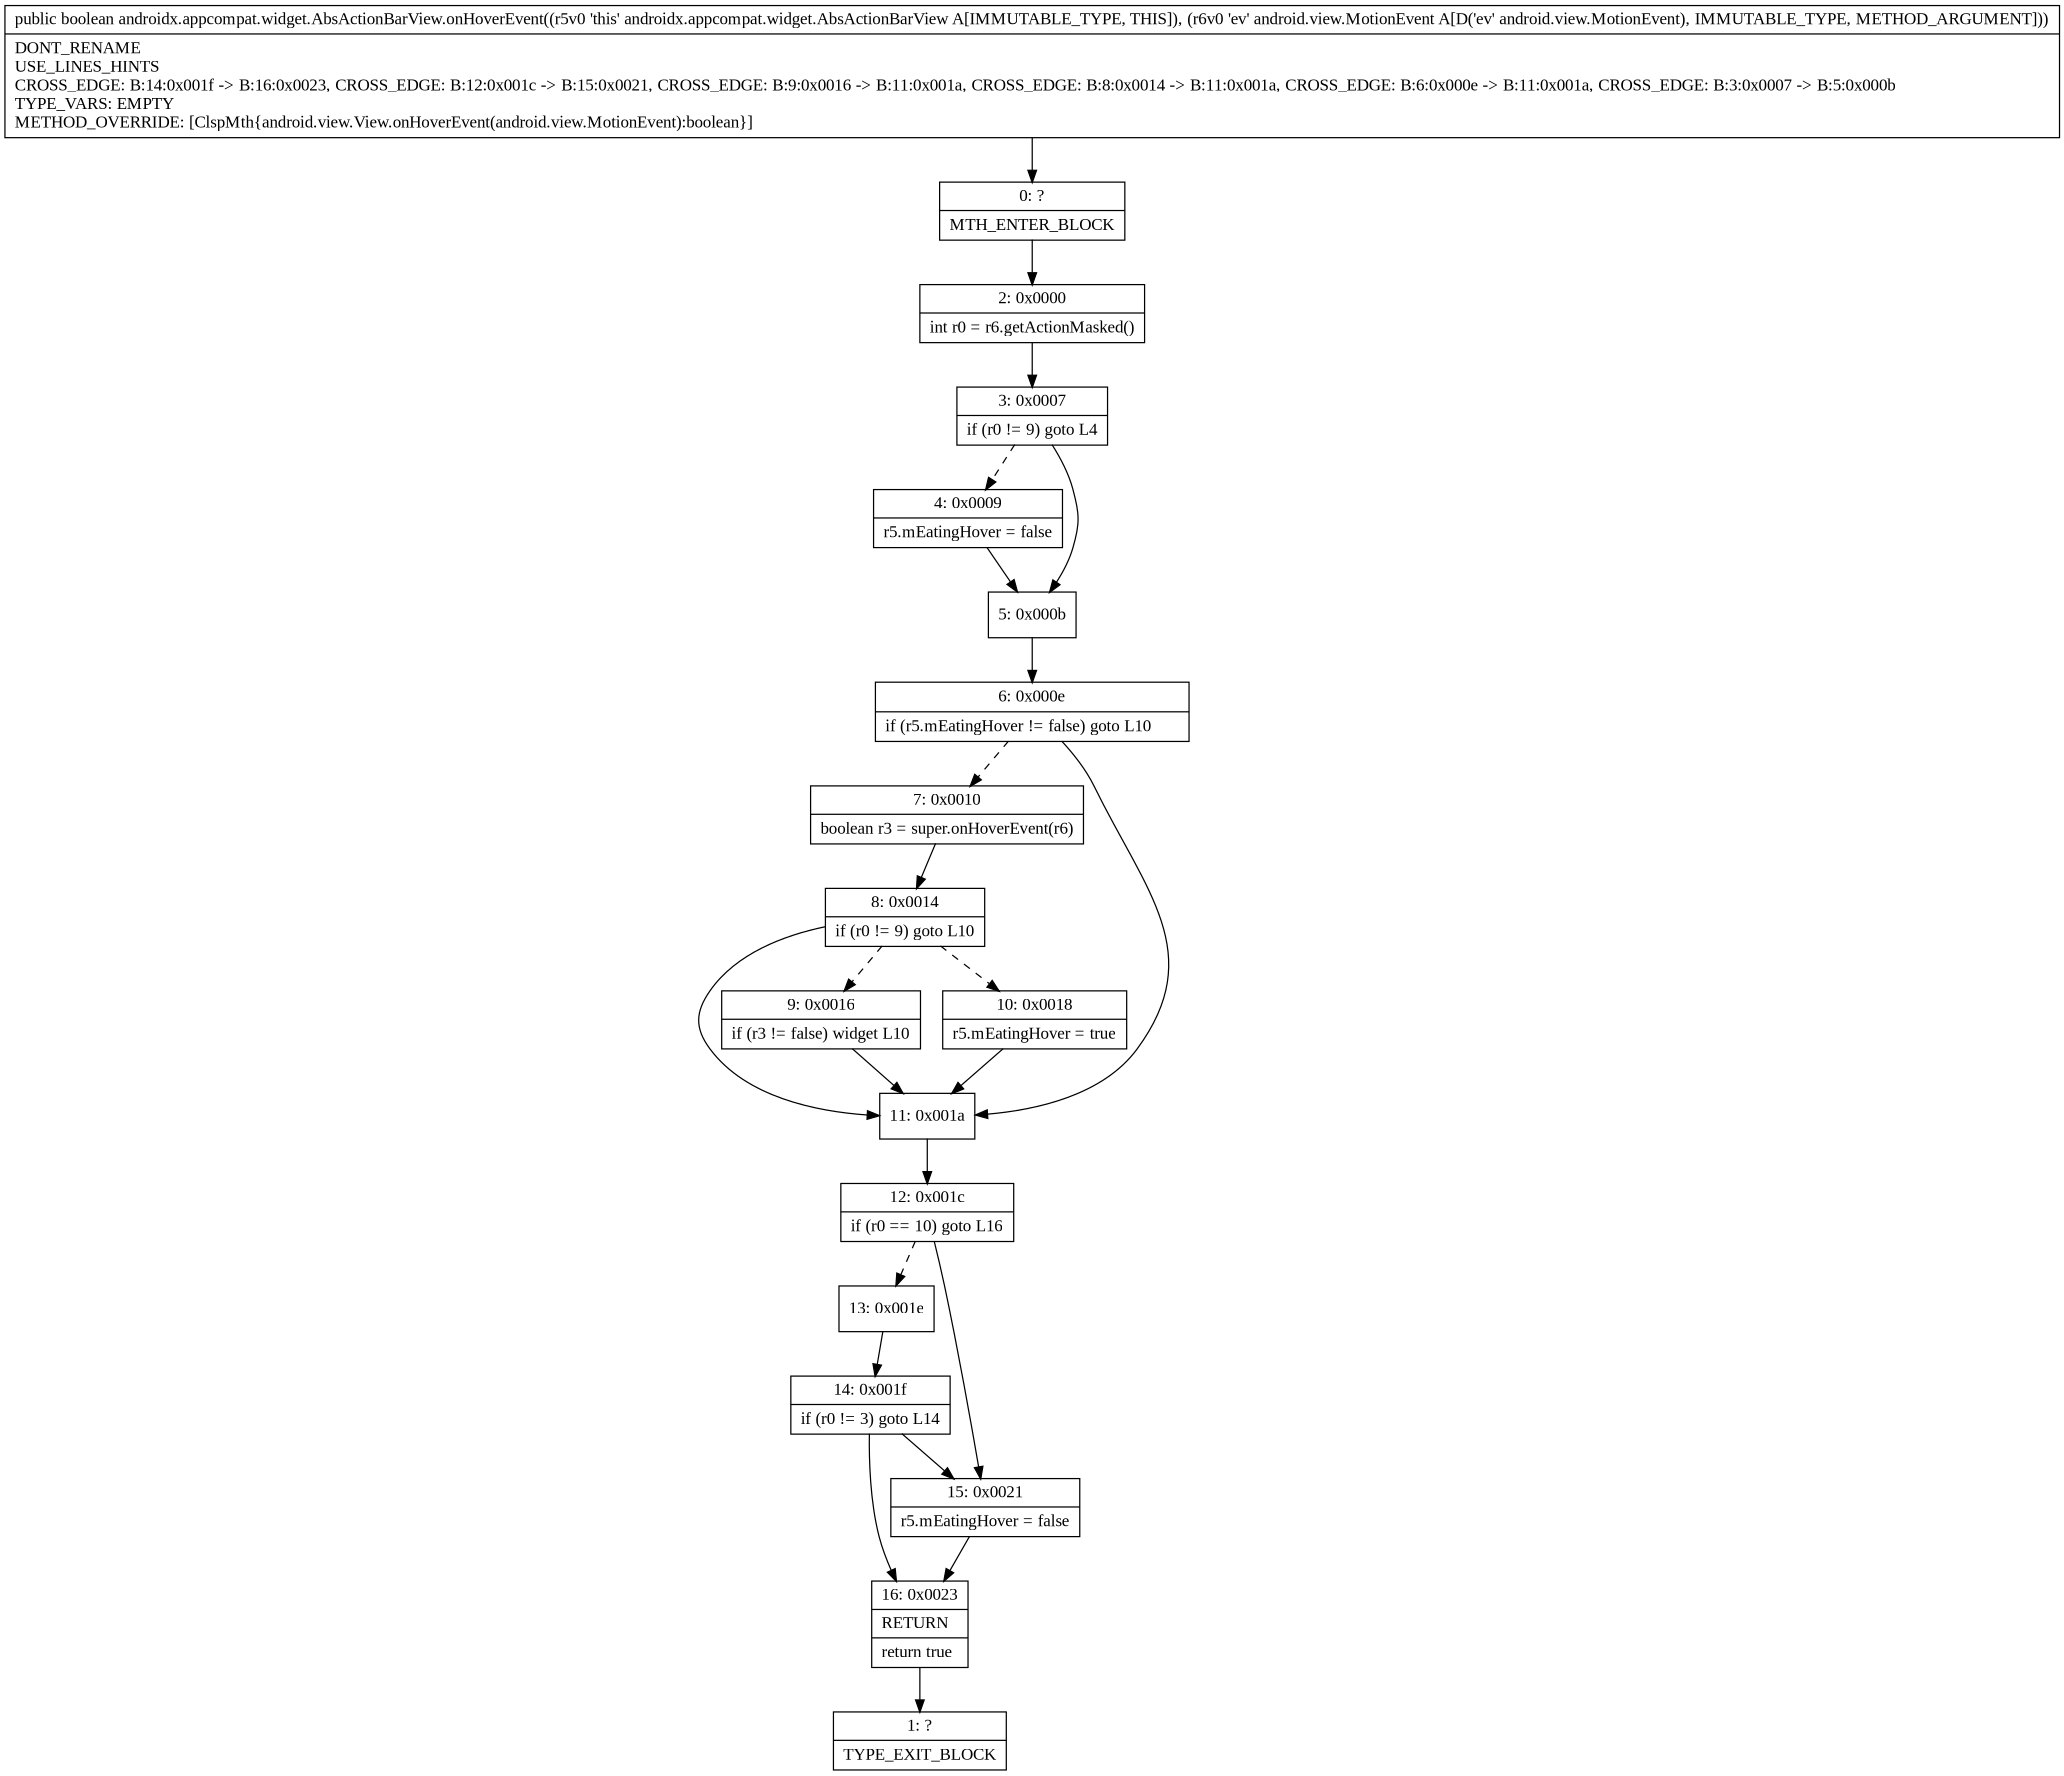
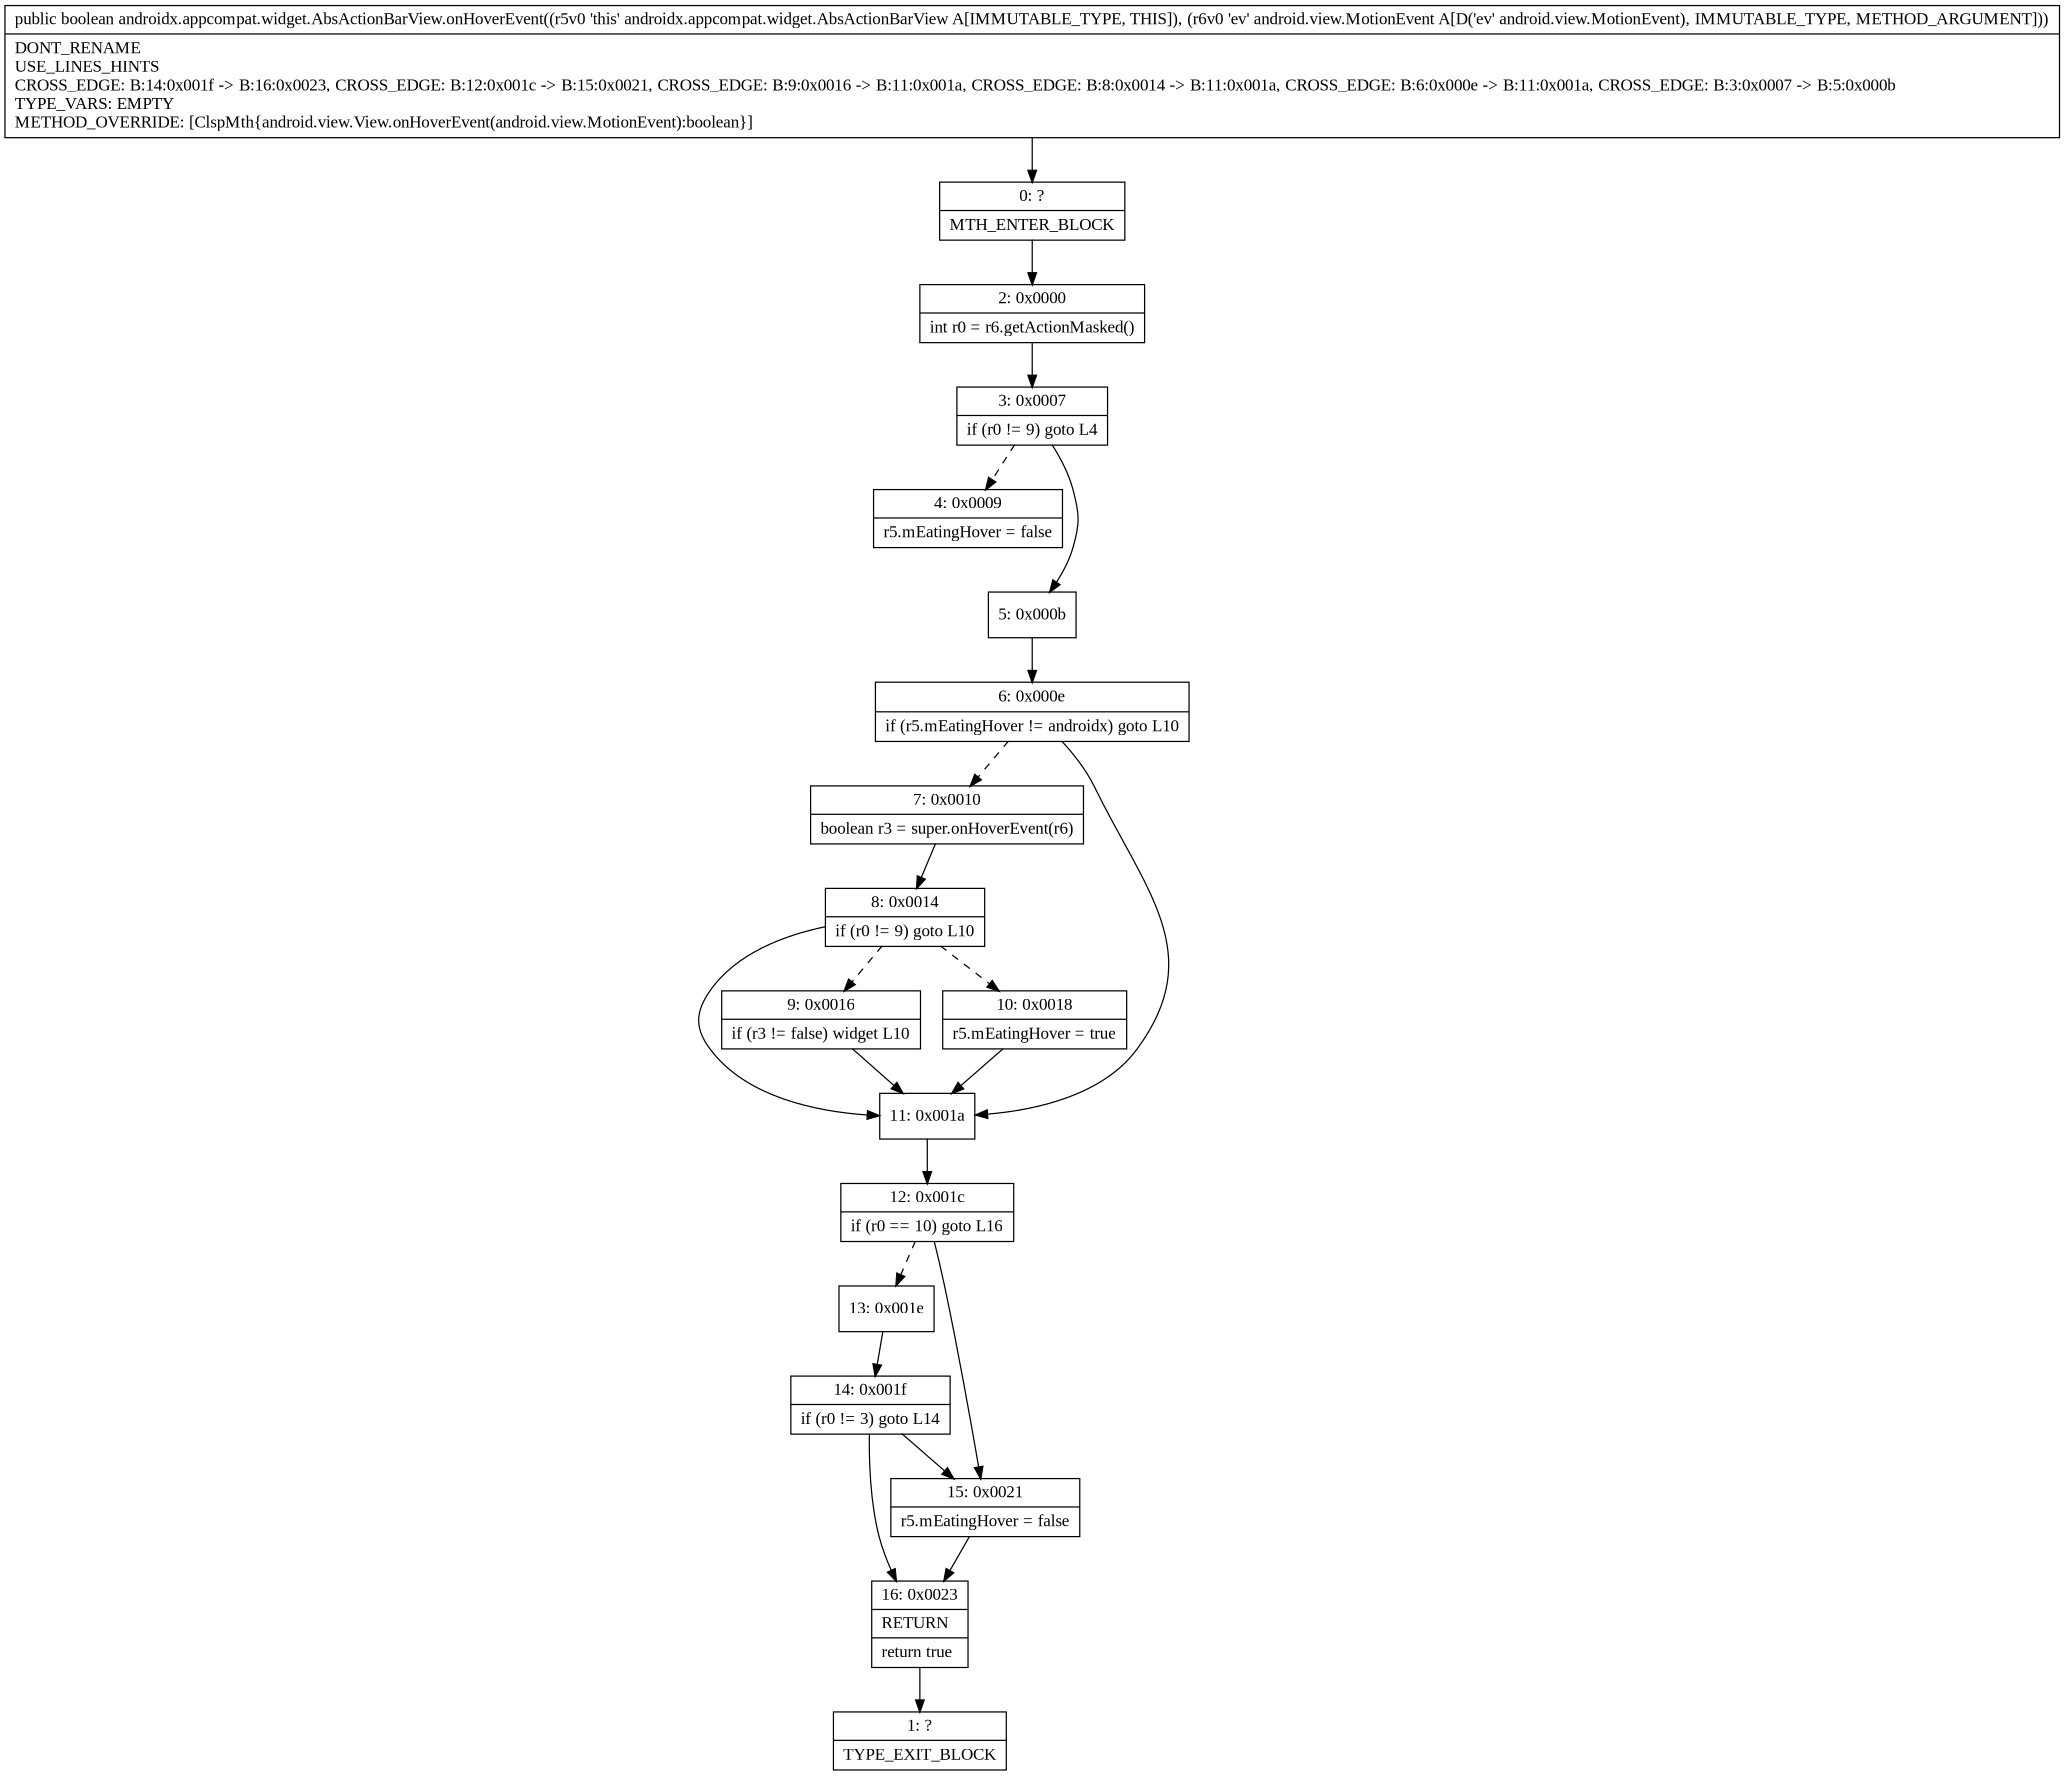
(999, 565) -> none
(1019, 726) -> (1032, 726)
